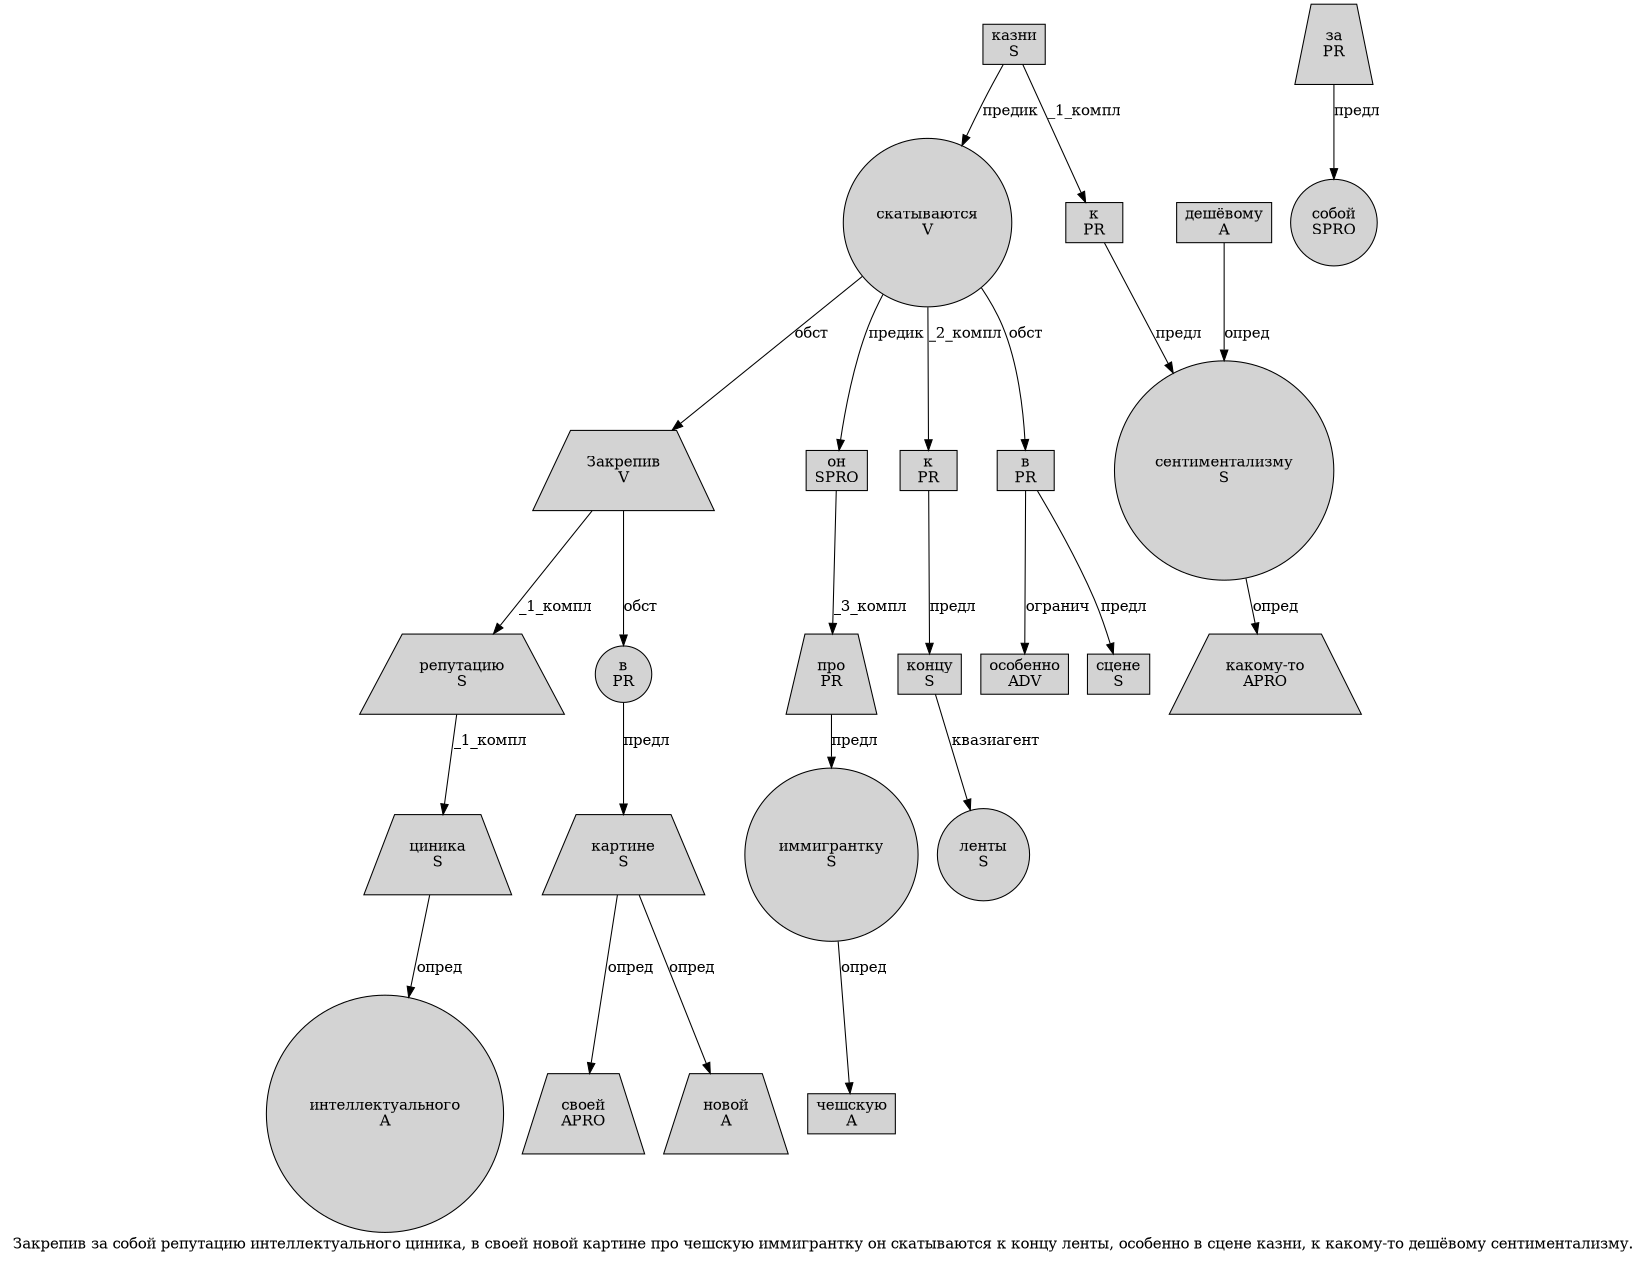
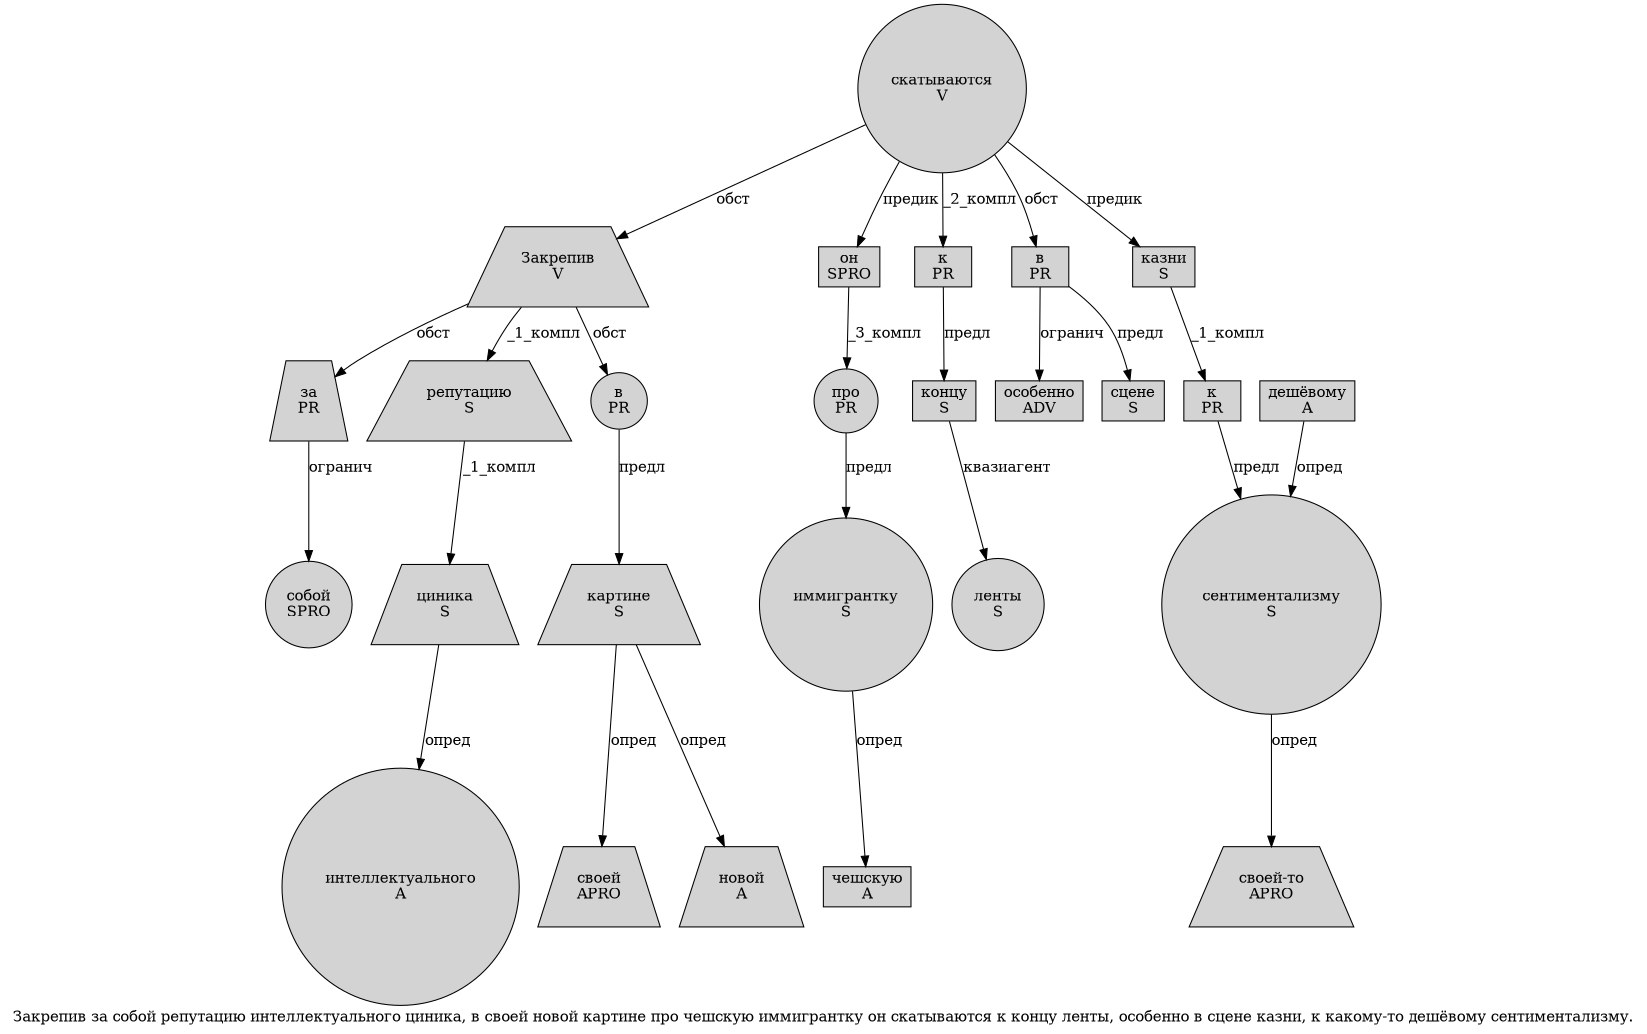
(984, 100) -> (1069, 191)
(1357, 111) -> (341, 468)
none -> (405, 334)
(831, 674) -> (846, 401)
(1265, 674) -> (1271, 887)
